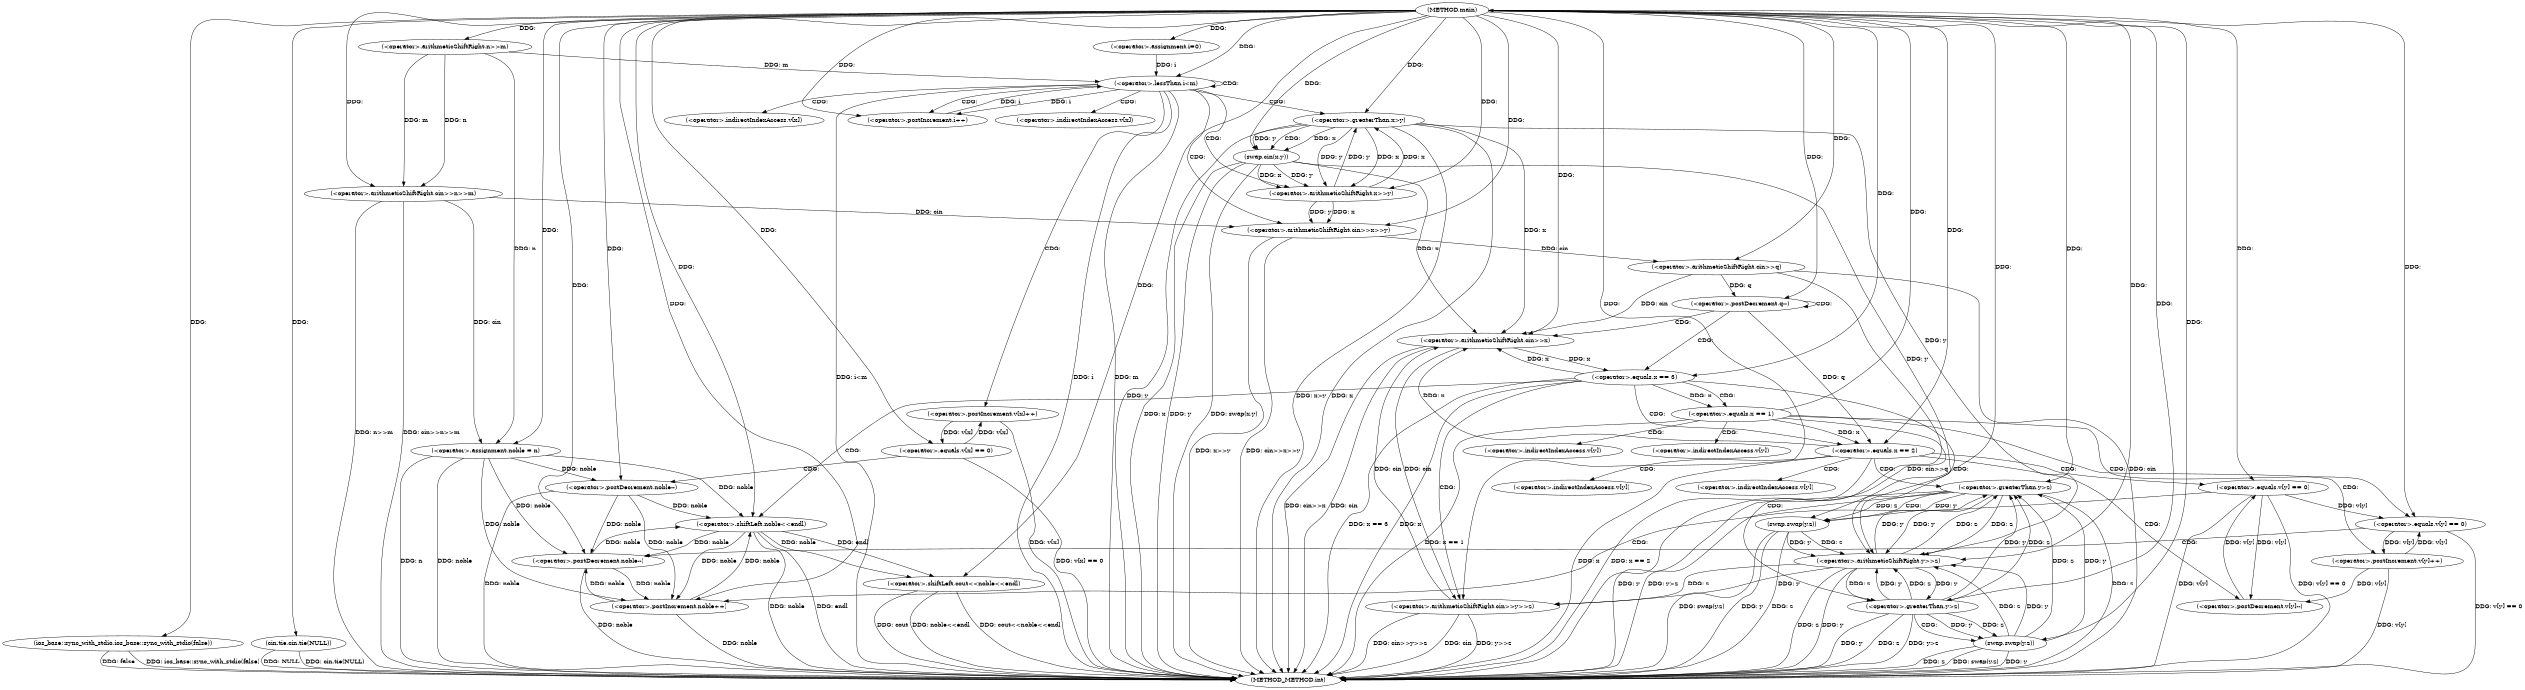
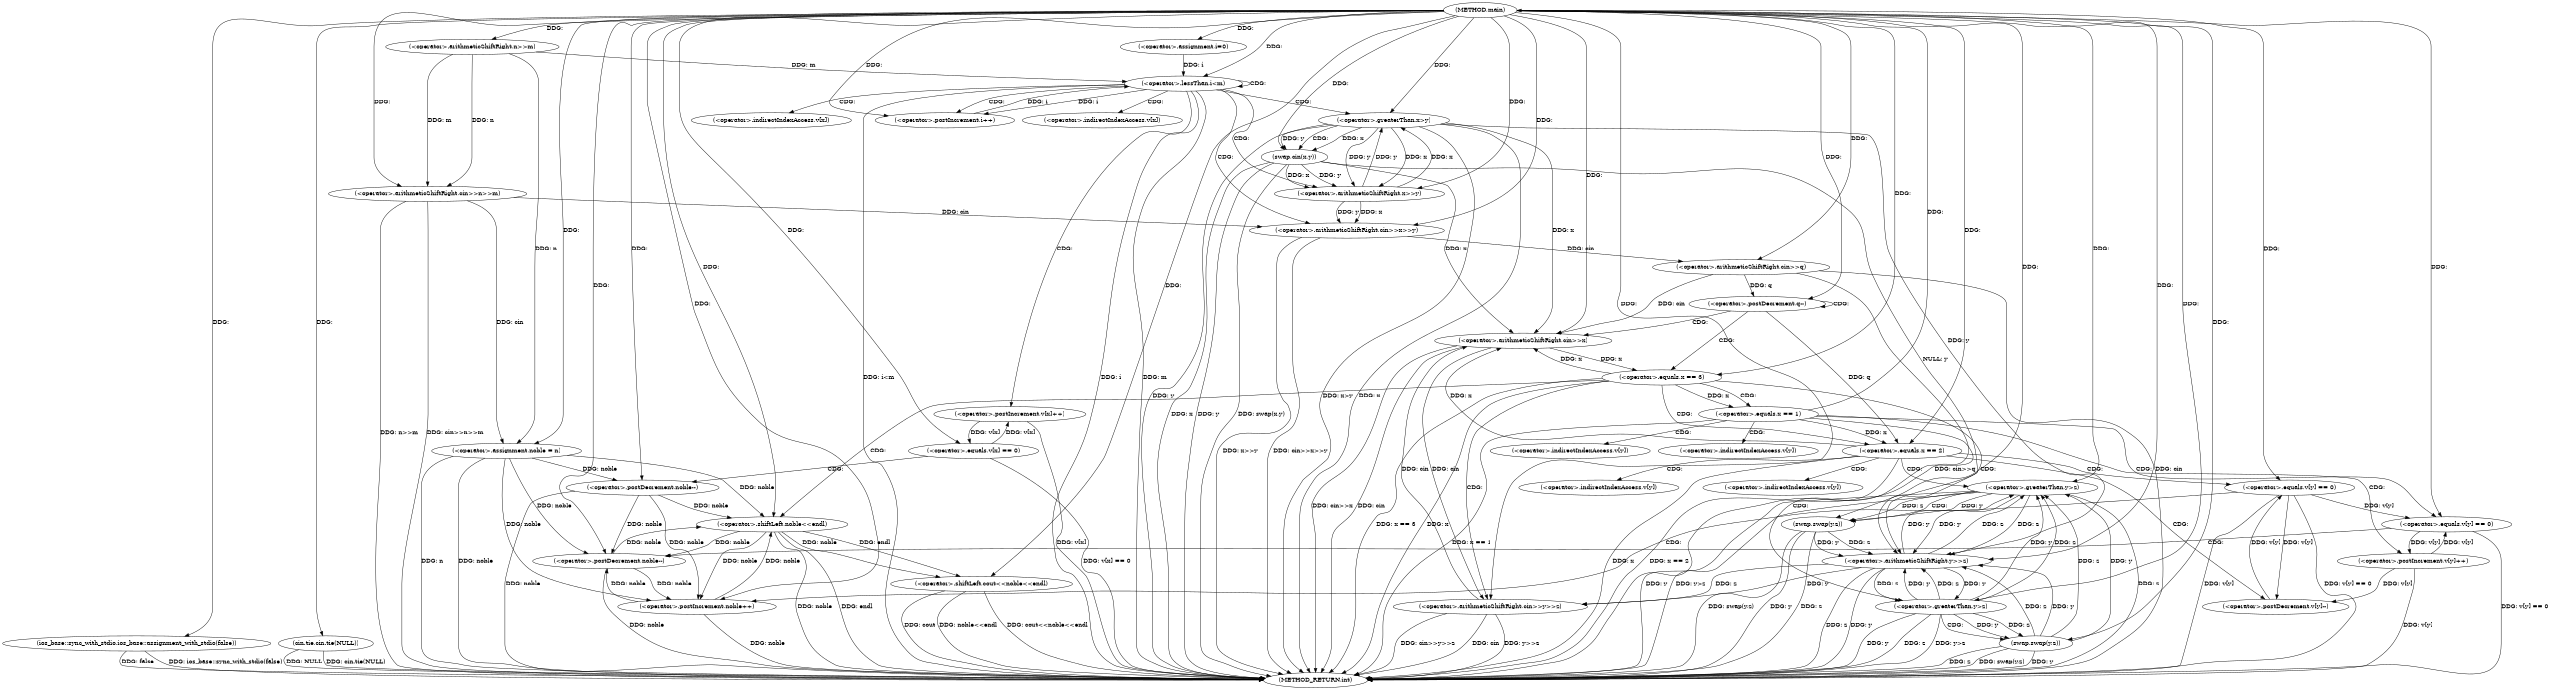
(1917, 359) -> (1935, 359)
(123, 643) -> (137, 643)
(1288, 680) -> (1316, 680)
